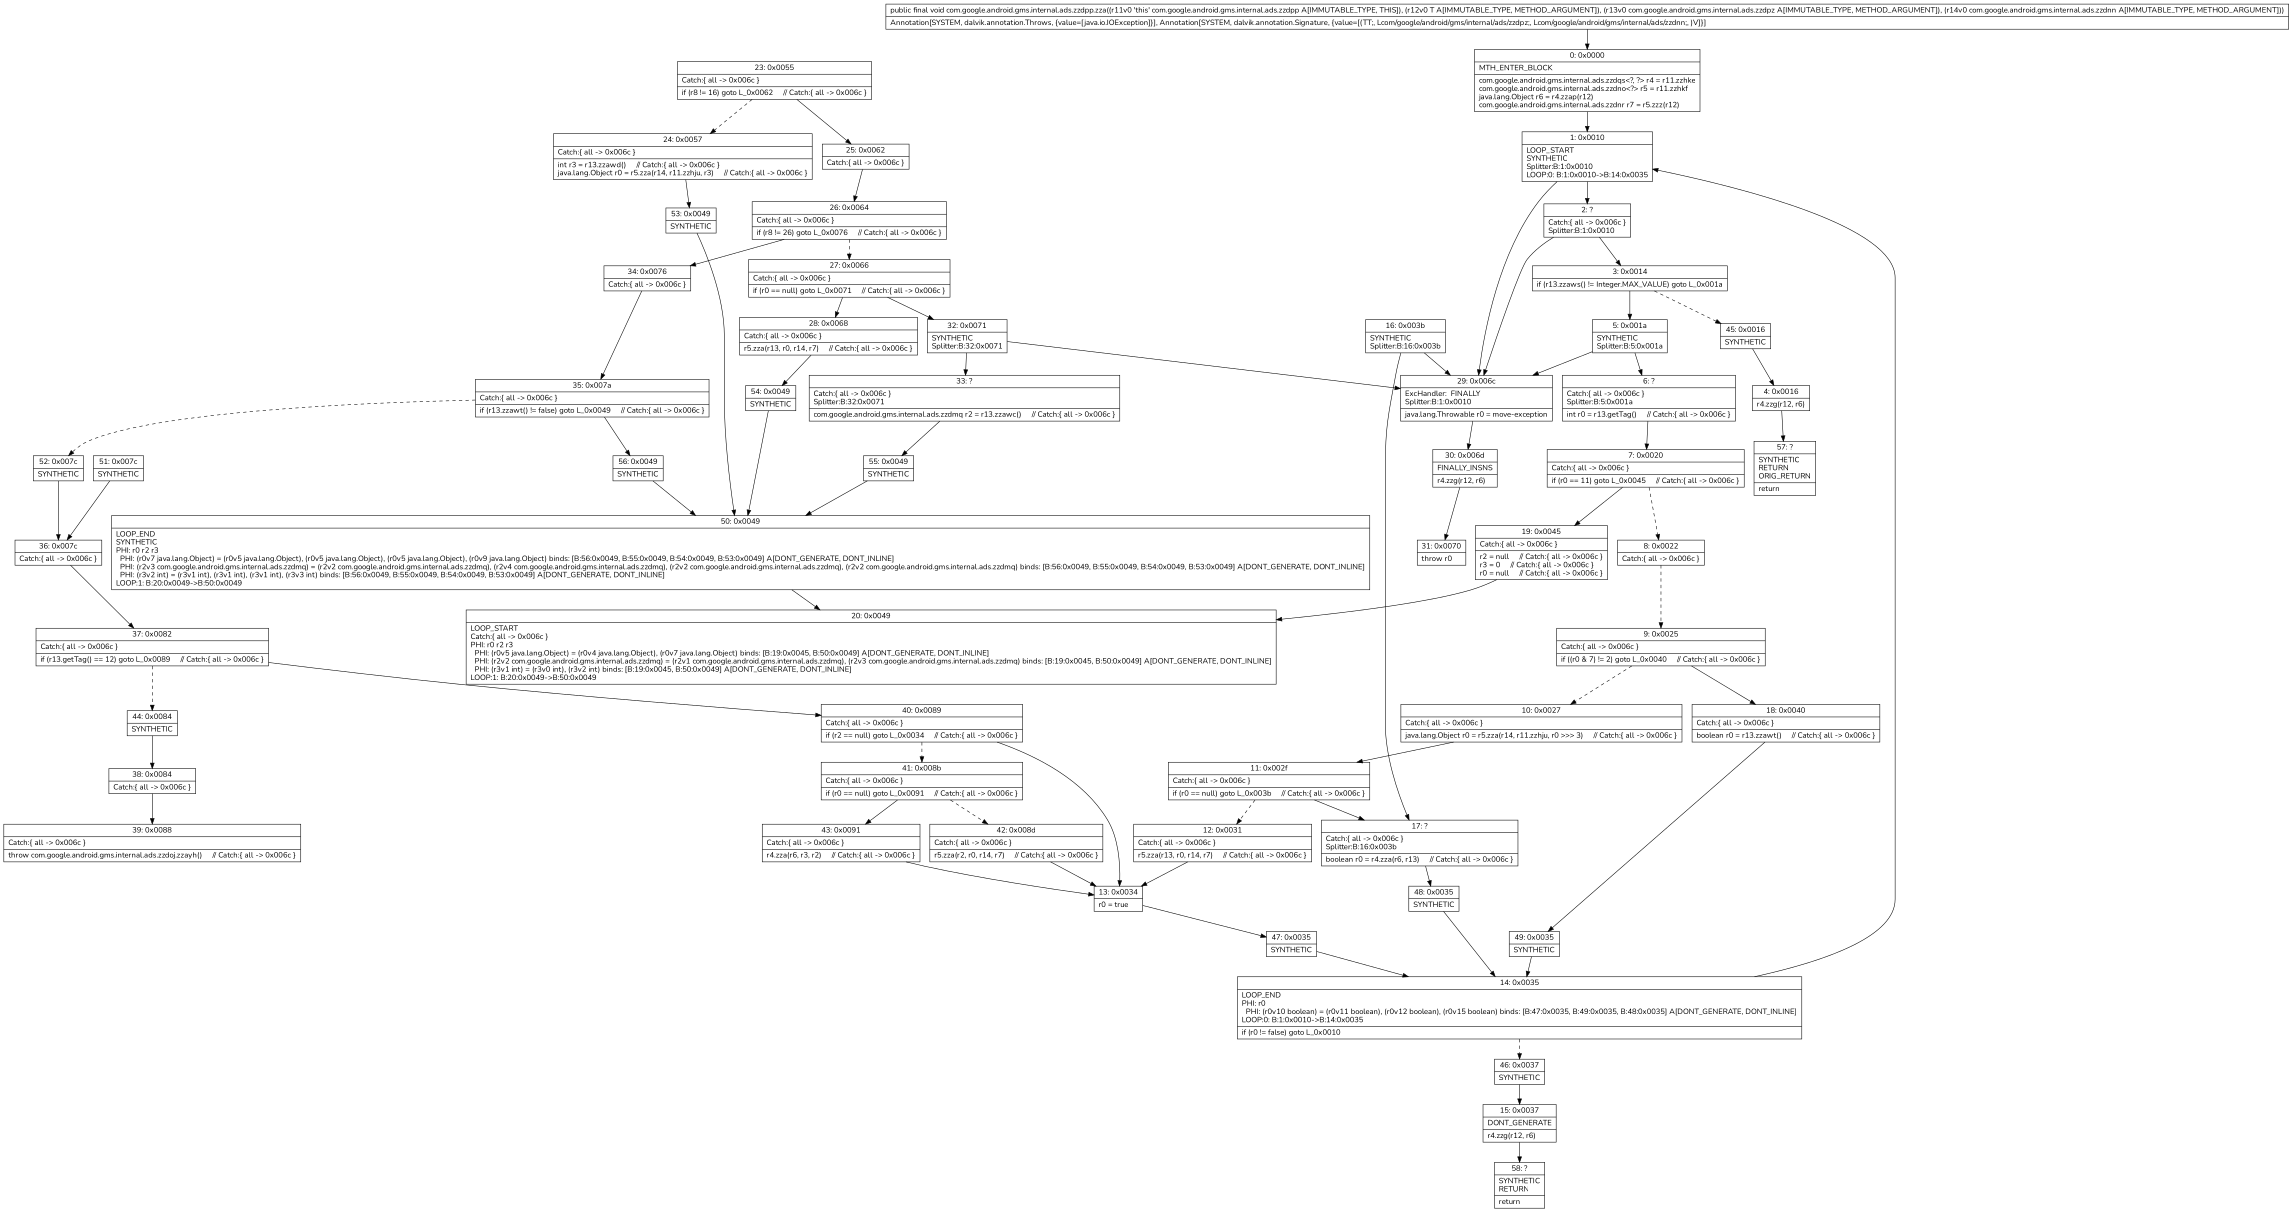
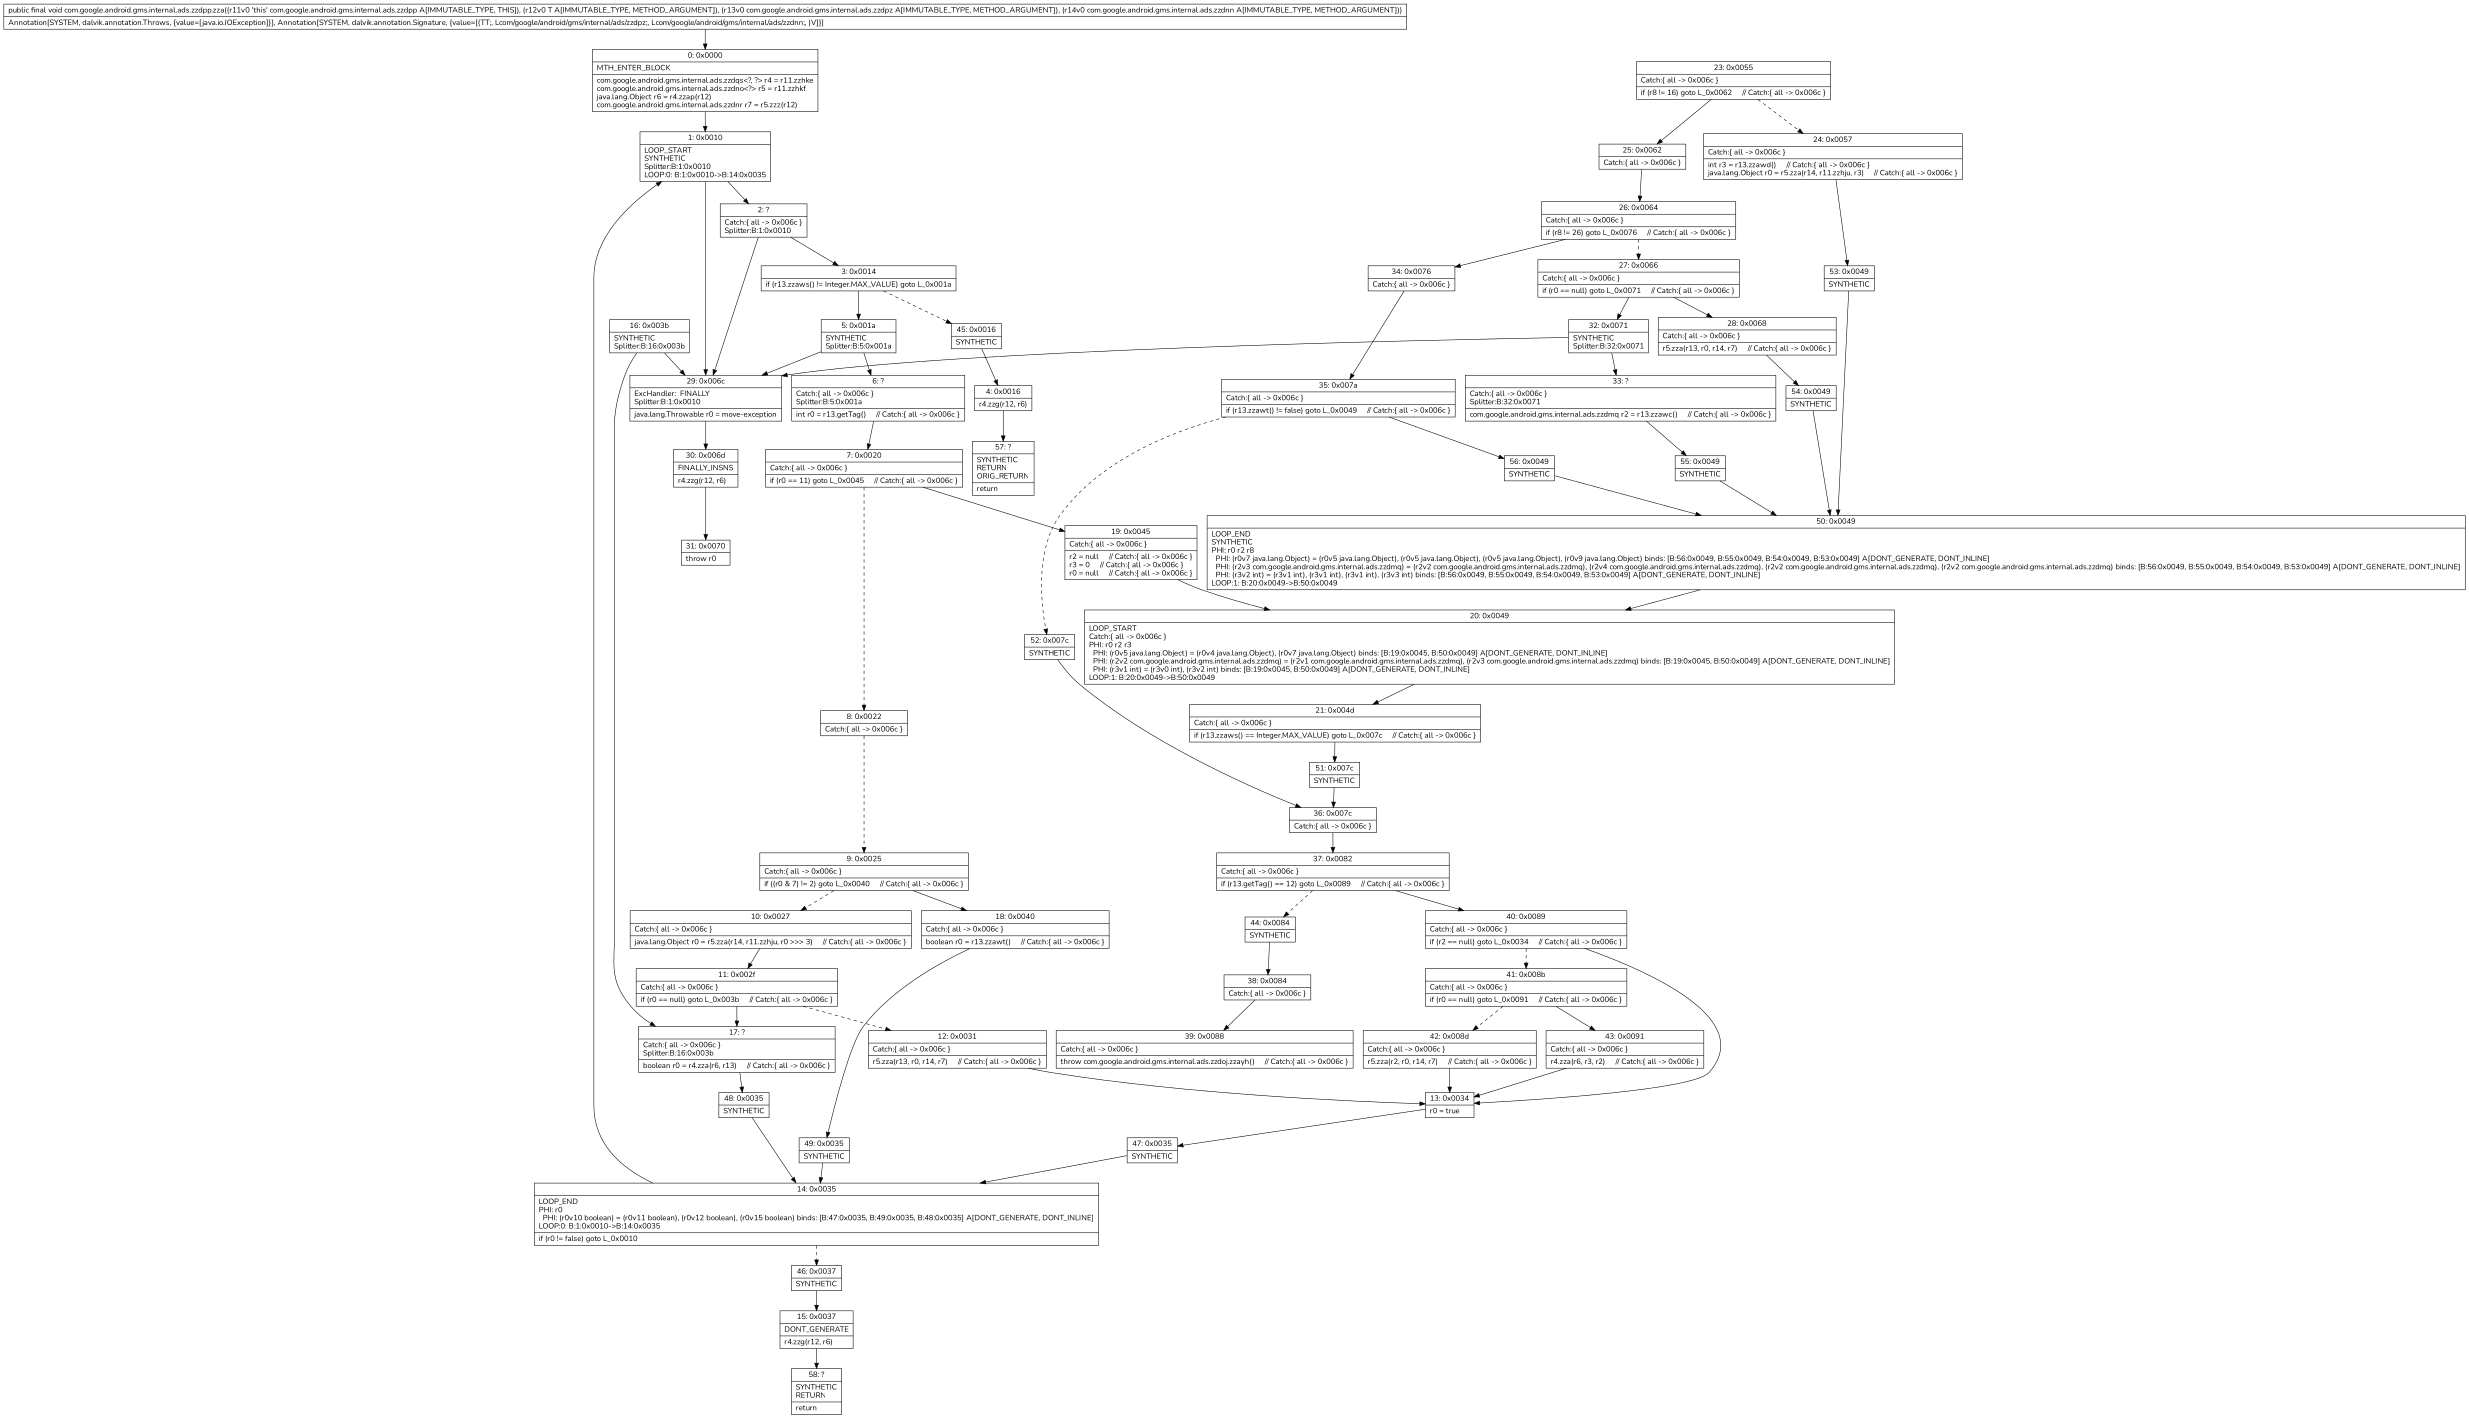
(138, 550) -> (1234, 550)
none -> (1335, 723)
